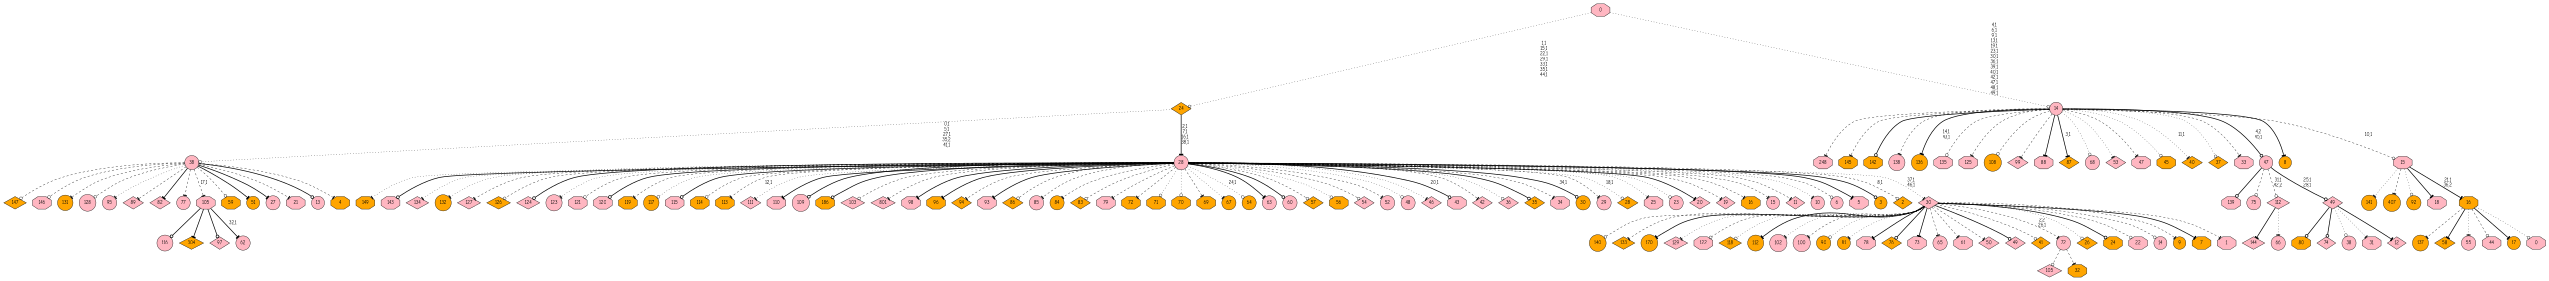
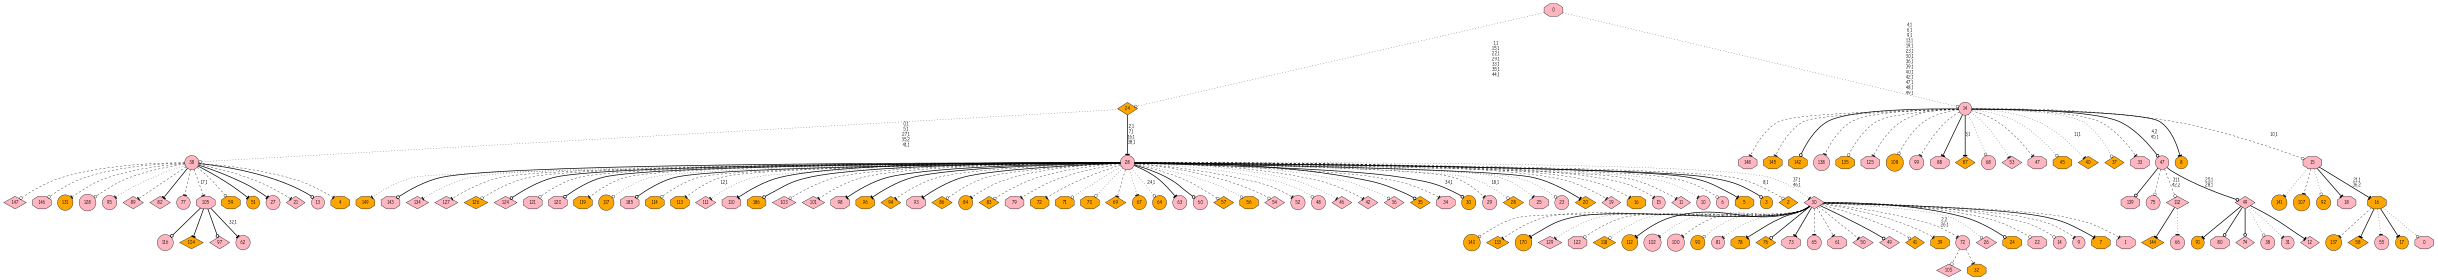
(1823, 163) -> (1748, 163)
(1920, 163) -> none
(1943, 163) -> (1845, 163)
(2018, 163) -> (1917, 163)
(15, 203) -> (15, 203)
(296, 203) -> (296, 203)
(443, 203) -> none
(554, 203) -> none
(675, 203) -> (630, 203)
(801, 203) -> none
(883, 203) -> (813, 203)
(1036, 203) -> none
(1206, 203) -> (1116, 203)
(1457, 203) -> none
(1700, 203) -> (1586, 203)
(1859, 203) -> (1745, 203)
(2392, 203) -> (2302, 203)
(191, 243) -> (191, 243)
(1844, 243) -> (1718, 243)
(1866, 243) -> (1740, 243)
none -> (1940, 243)
(2087, 243) -> (1986, 243)
(2180, 243) -> (2079, 243)
none -> (2198, 243)
(2253, 243) -> (2153, 243)
(2301, 243) -> (2220, 243)
(2372, 243) -> (2288, 243)
(2492, 243) -> none
